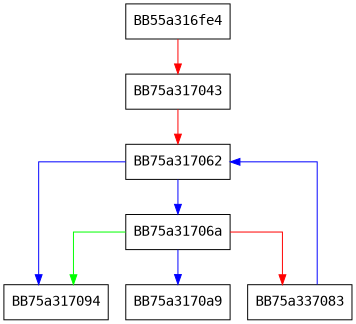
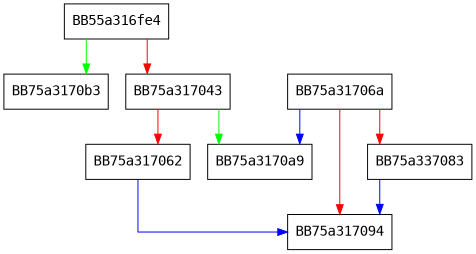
none -> (56, 92)
none -> (219, 122)
(317, 185) -> (380, 192)
(178, 192) -> none
(78, 232) -> (340, 157)
